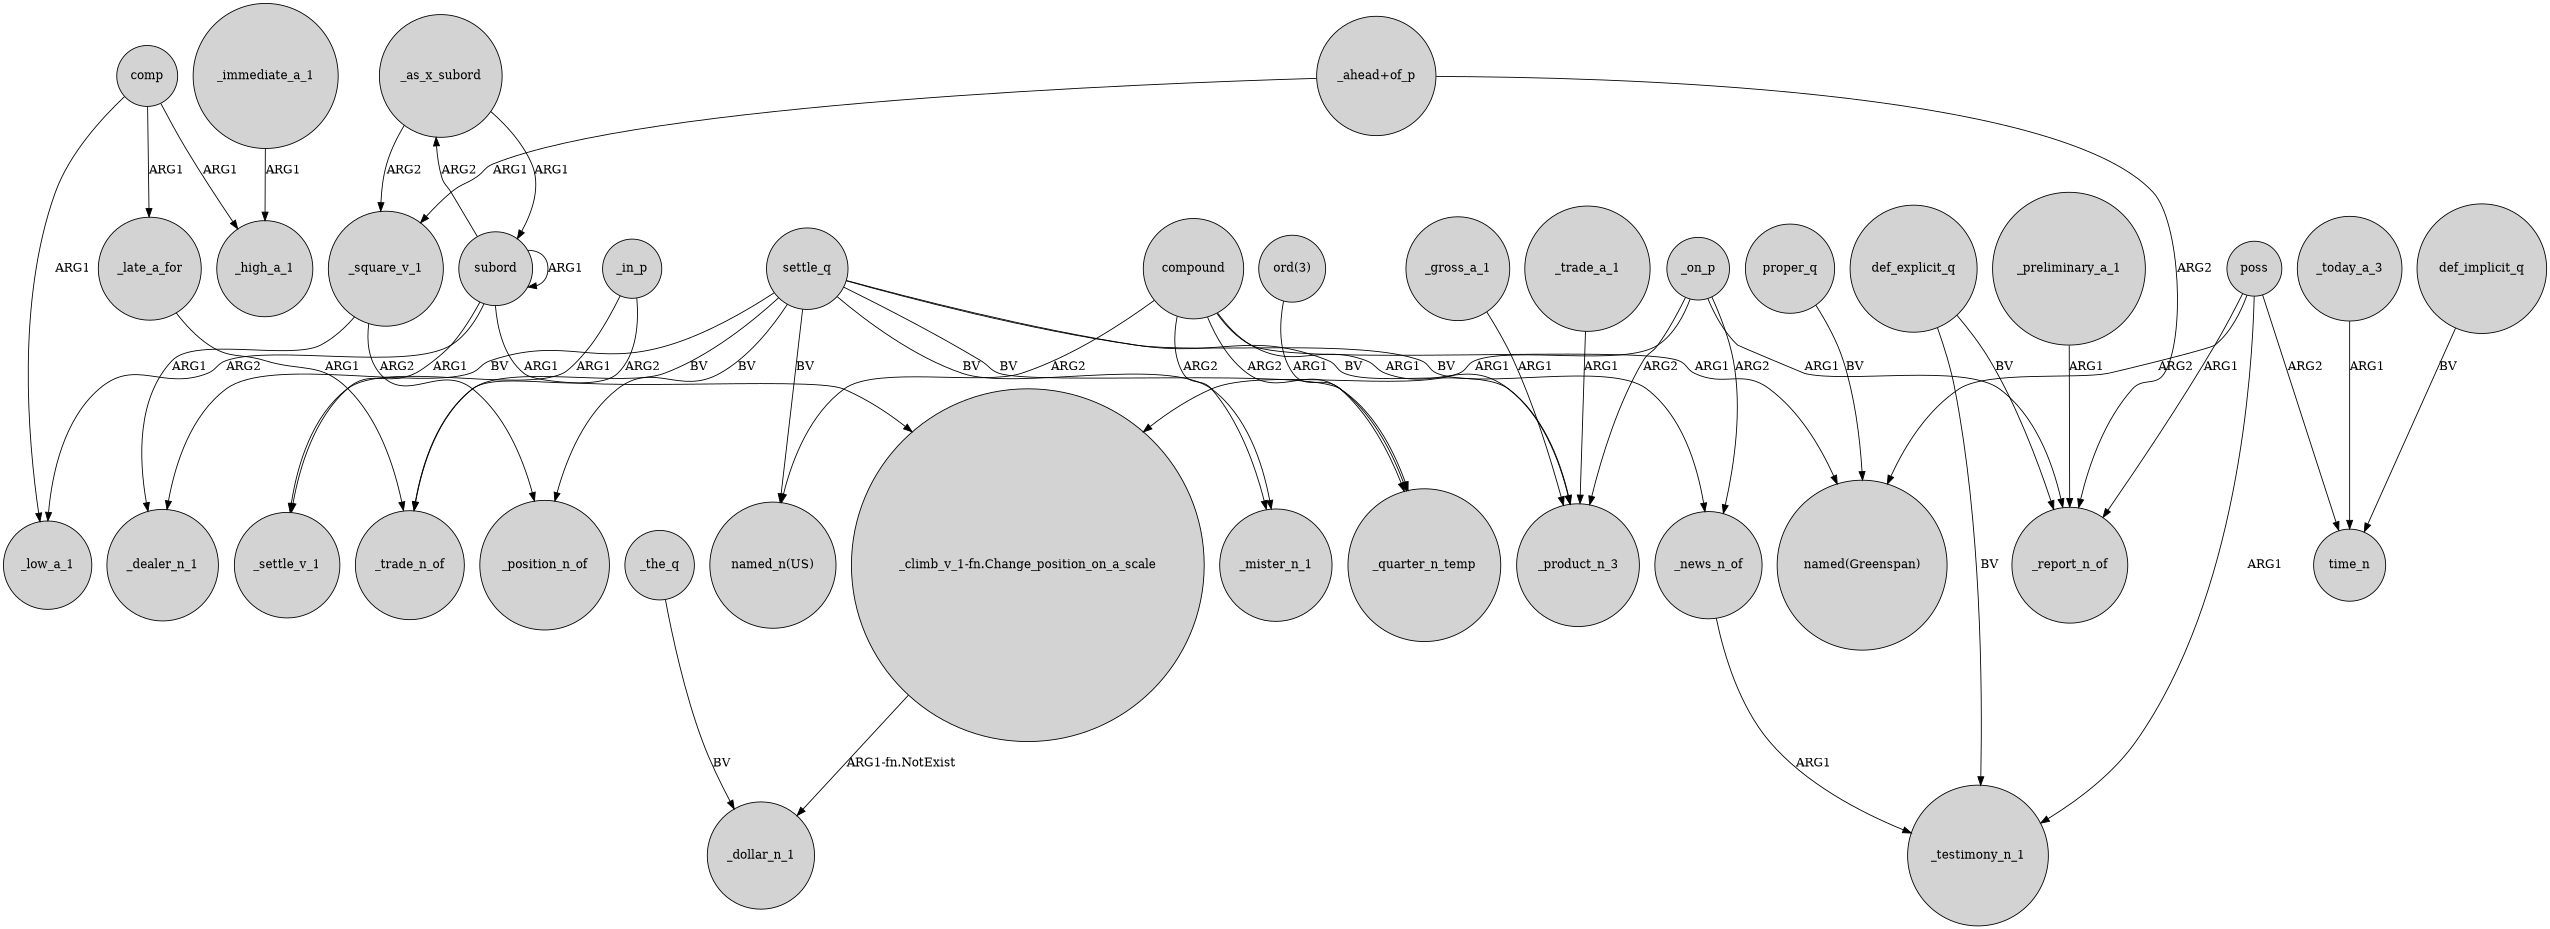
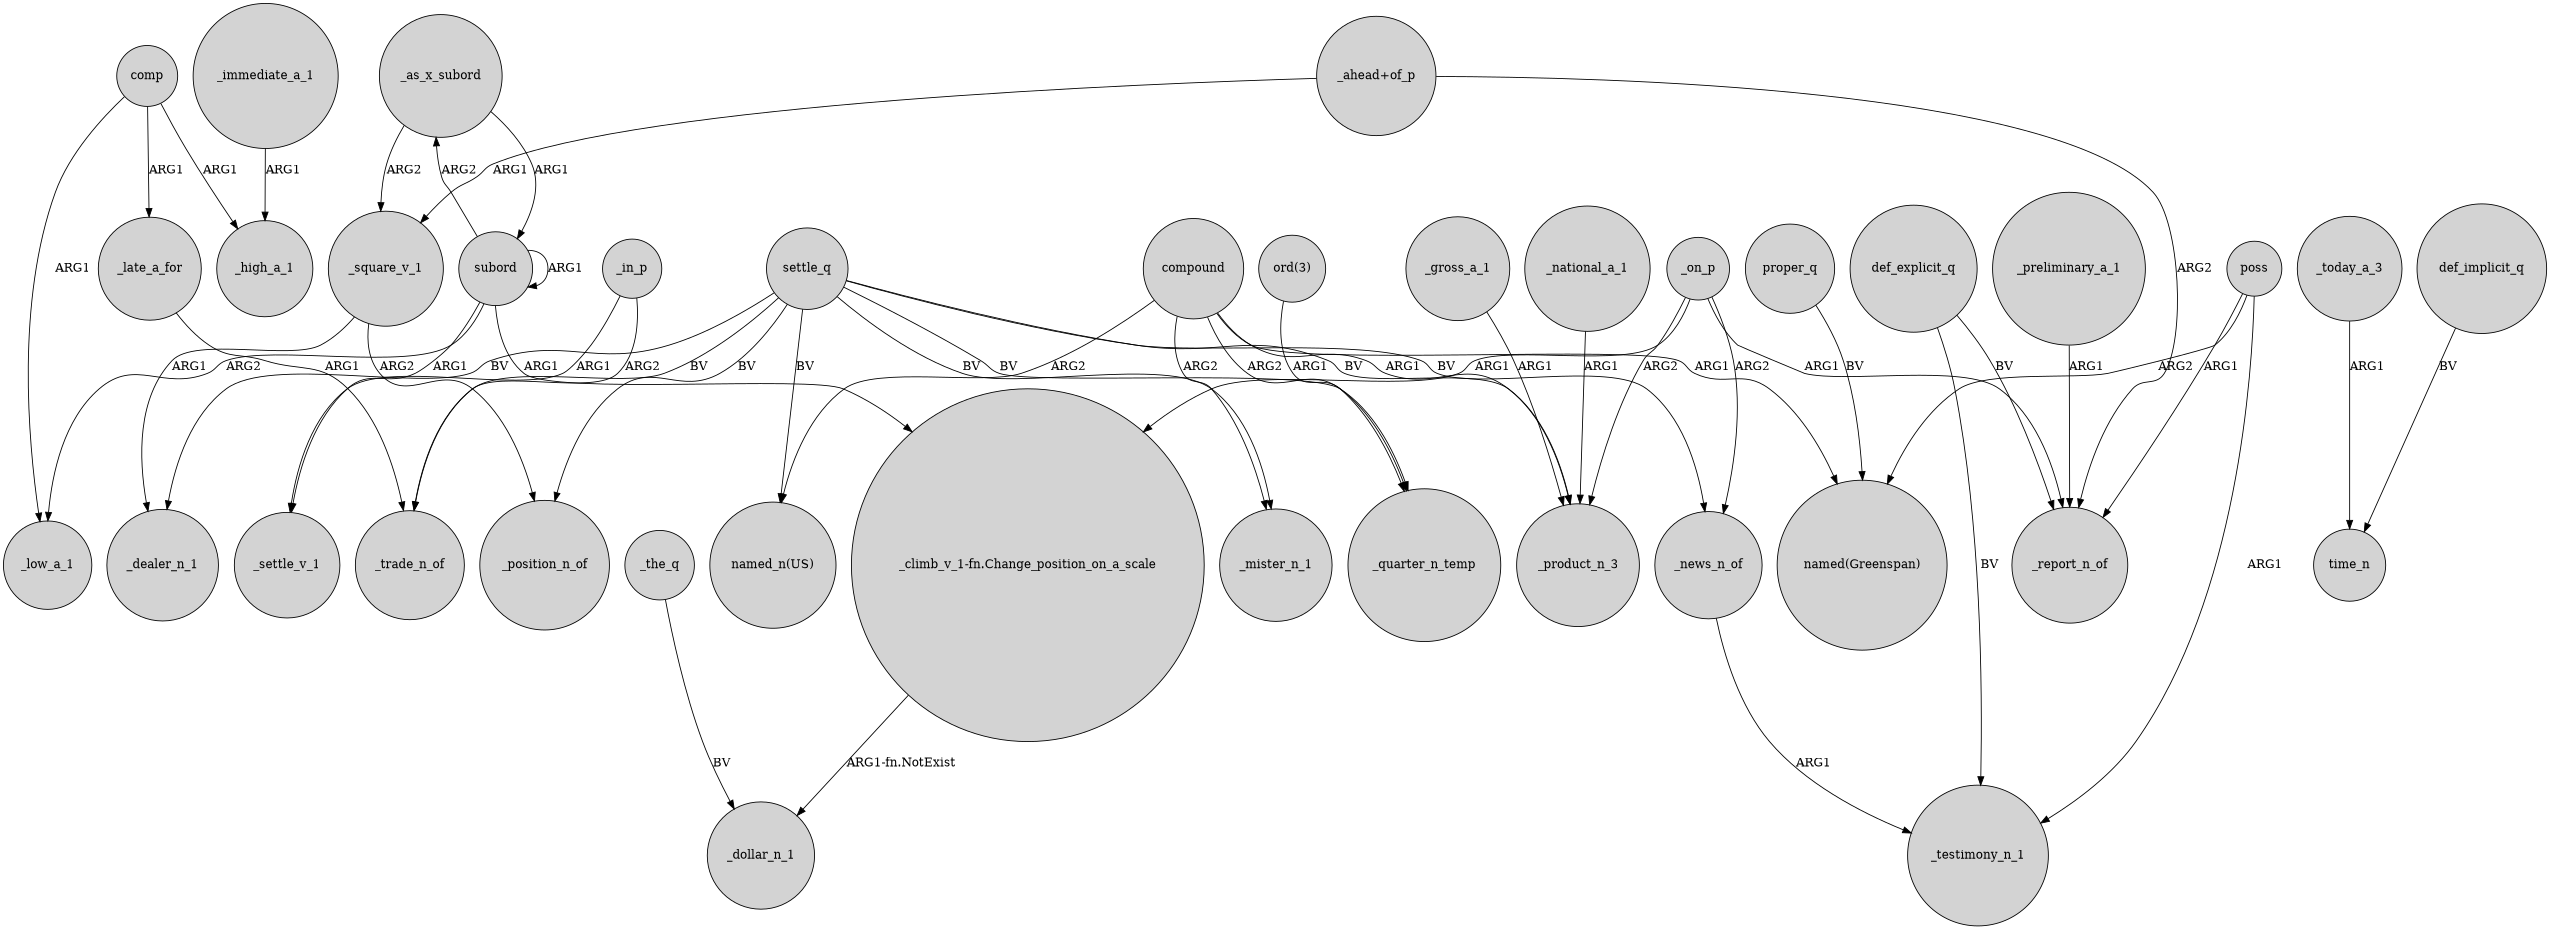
(1587, 269) -> (1587, 269)
(2299, 408) -> none
